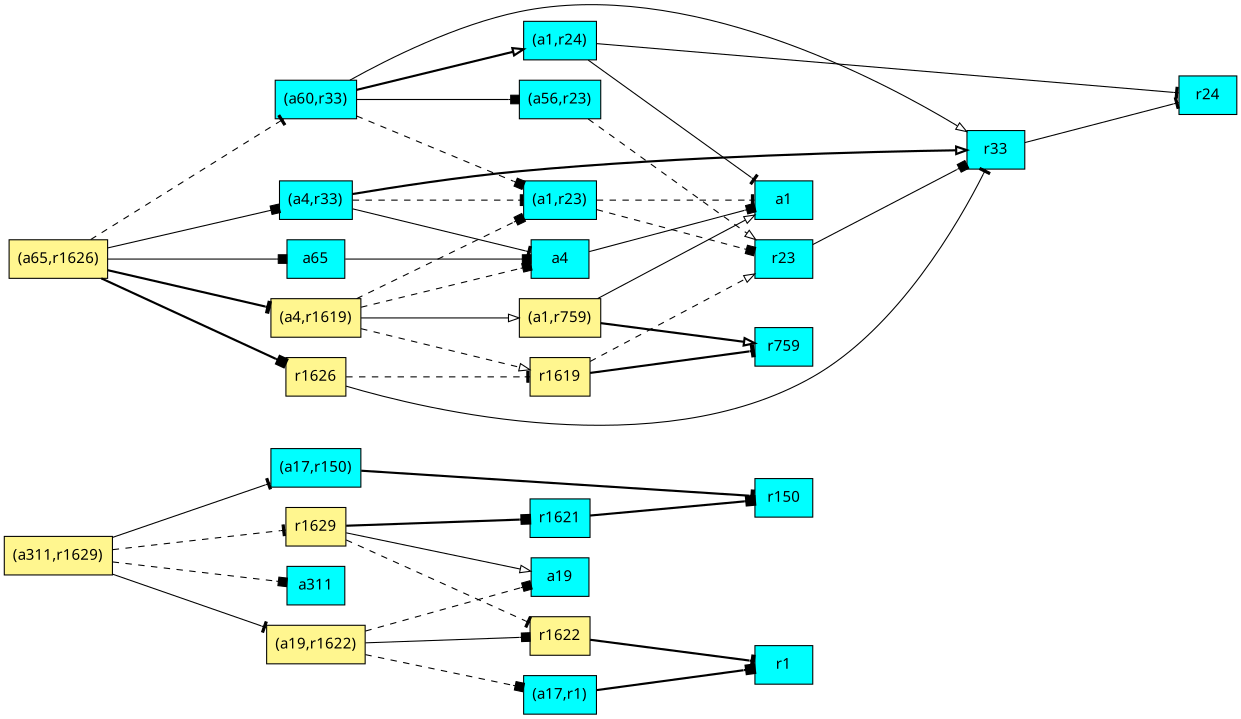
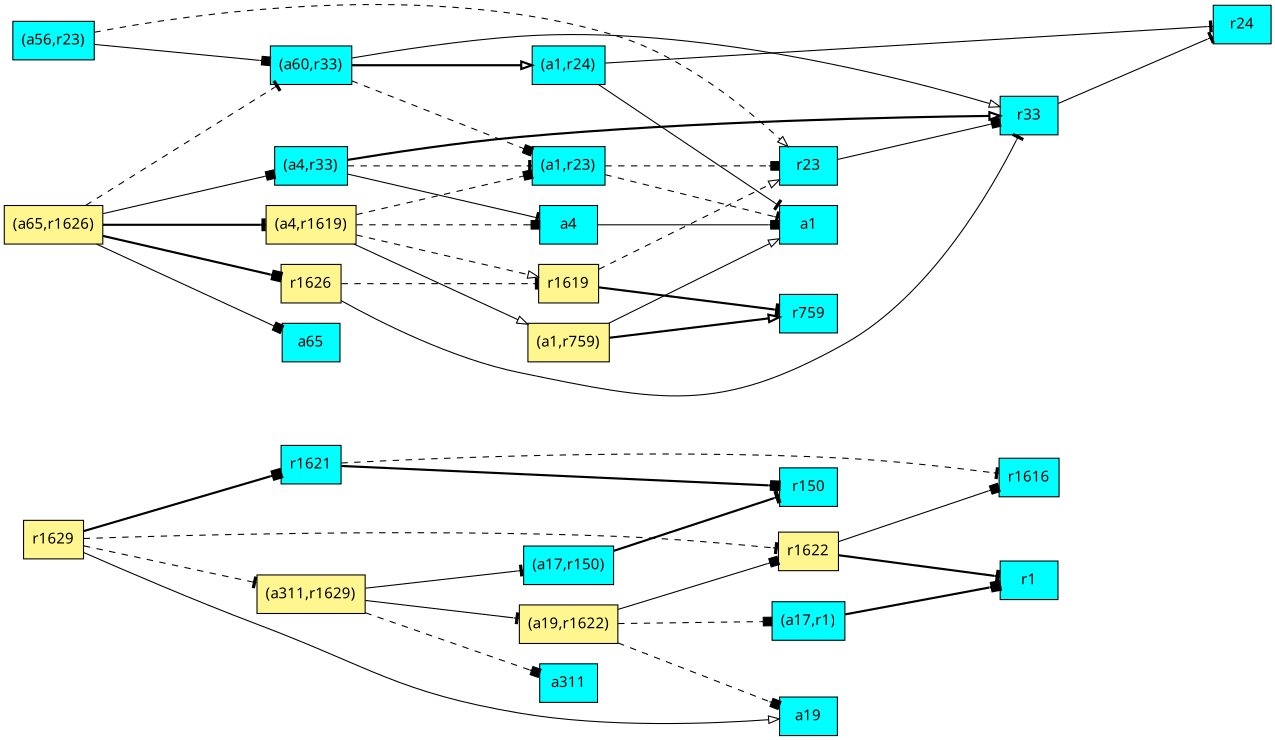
(433, 100) -> (177, 52)
(420, 259) -> none
none -> (1029, 478)
(196, 540) -> (168, 564)
